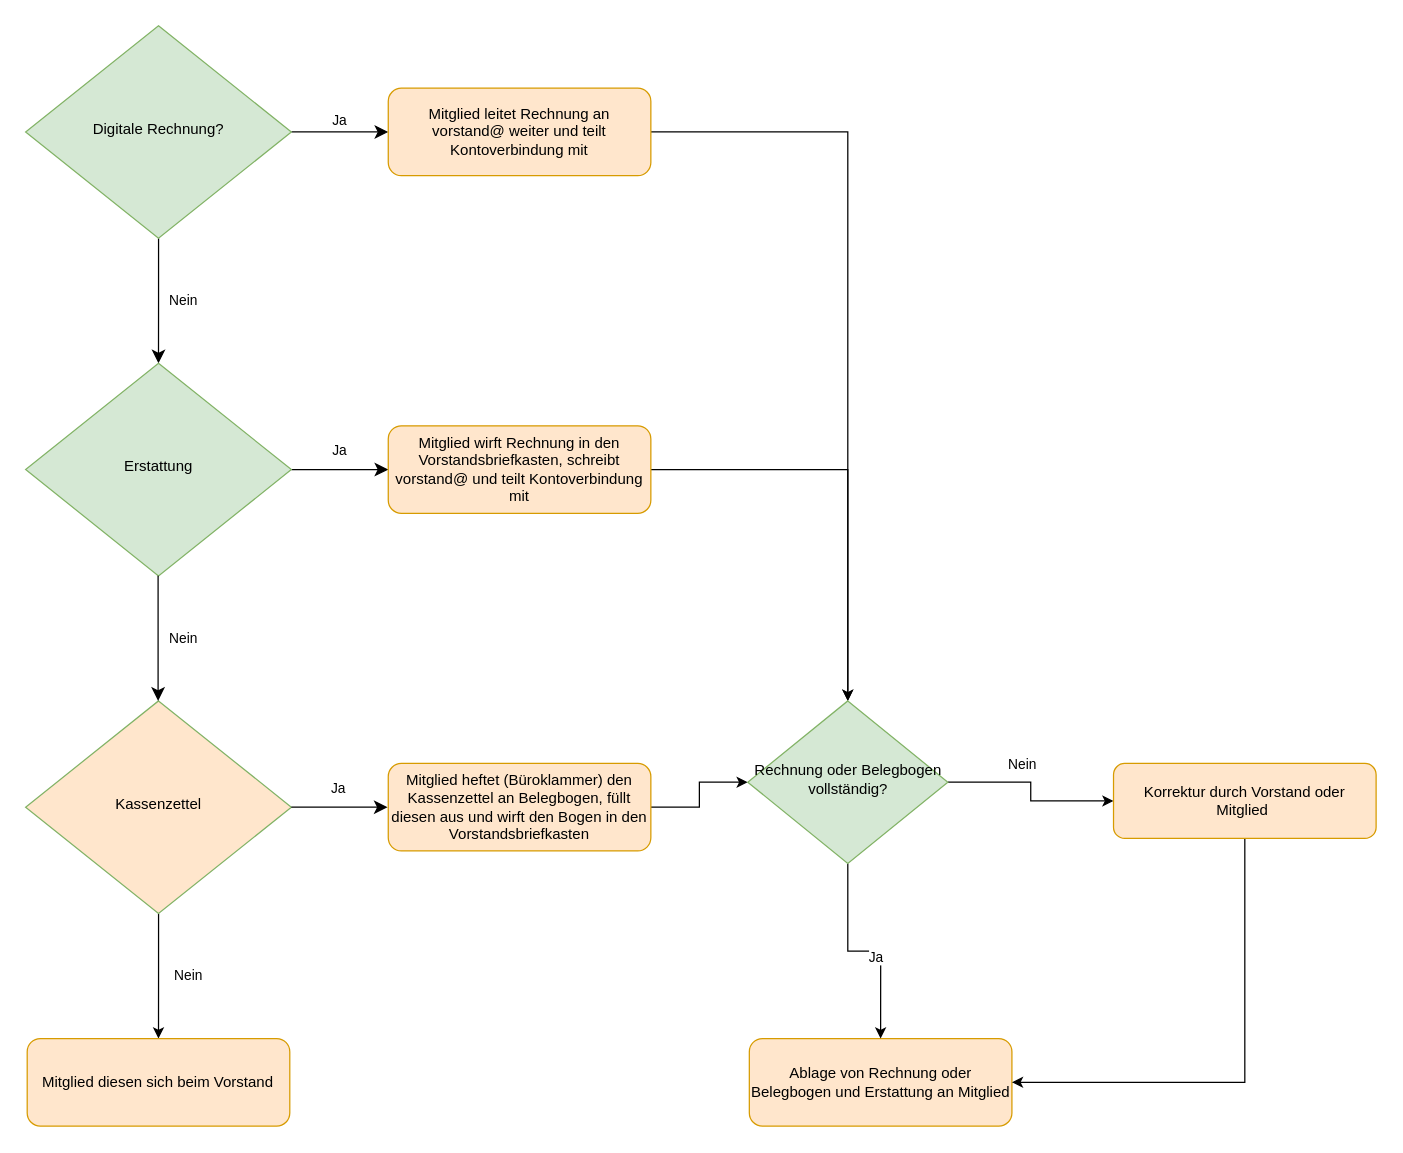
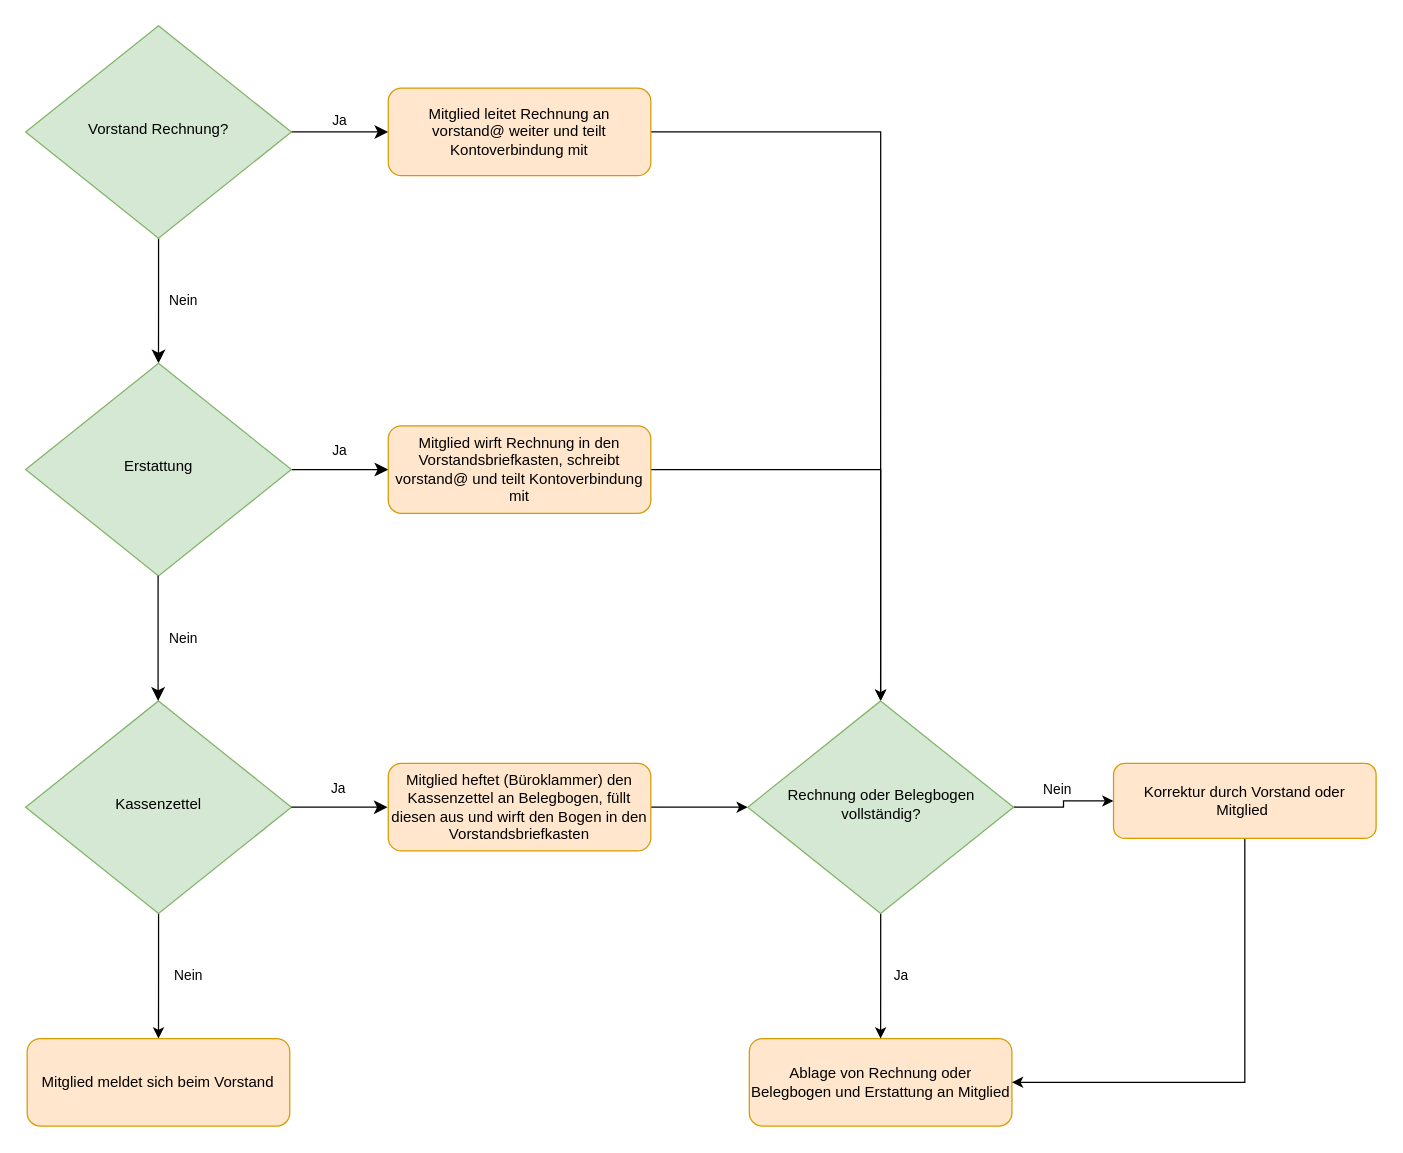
(159, 129) -> (159, 129)
(848, 782) -> (880, 807)
(158, 807) -> (158, 807)
(158, 1082) -> (158, 1082)
